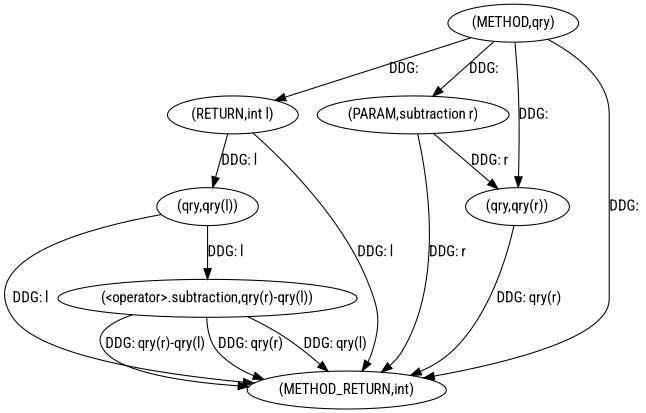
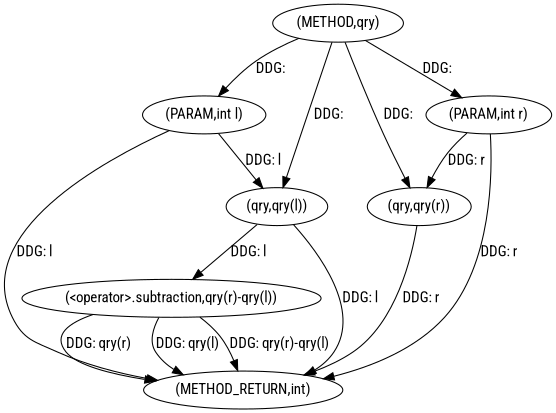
(233, 115) -> (204, 115)
(413, 115) -> (489, 115)
(609, 256) -> (309, 110)
(529, 298) -> (421, 298)
